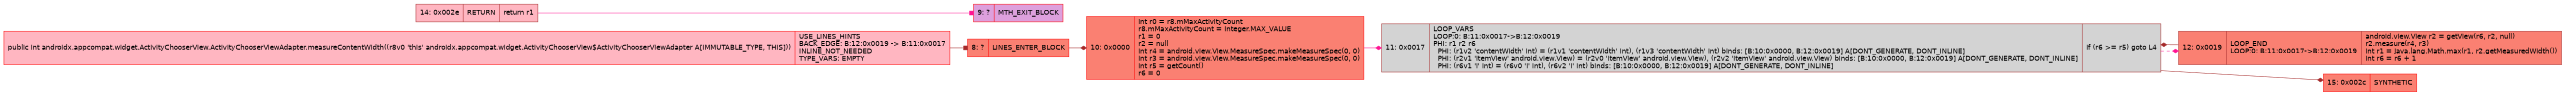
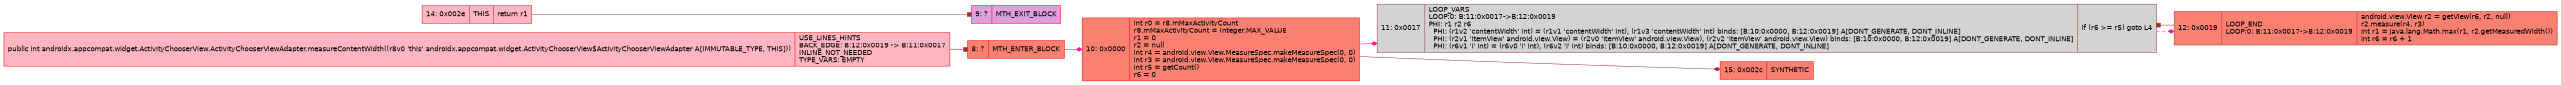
(481, 13) -> (481, 14)
(753, 13) -> (749, 15)
(2173, 45) -> (2168, 25)
(1029, 48) -> (1026, 49)
(1075, 48) -> (1070, 49)
(2239, 75) -> (1537, 63)
